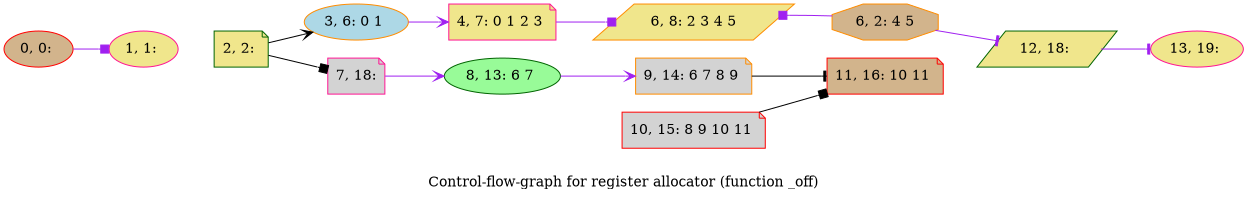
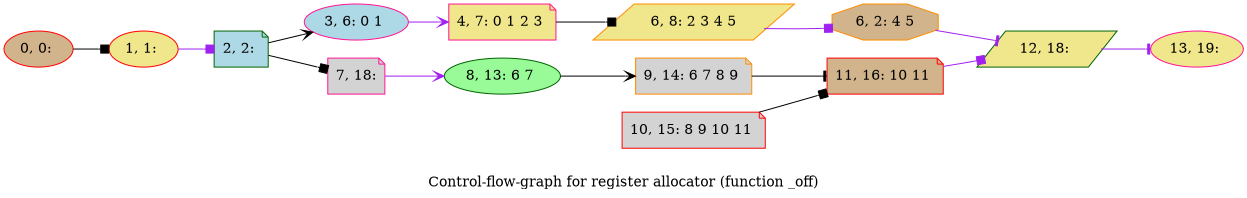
(811, 15) -> (793, 29)
(356, 22) -> (356, 22)
(581, 22) -> (581, 22)
(86, 49) -> (86, 49)
(144, 49) -> (144, 49)
none -> (191, 49)
(241, 49) -> (241, 49)
none -> (959, 64)
(593, 76) -> (593, 76)
